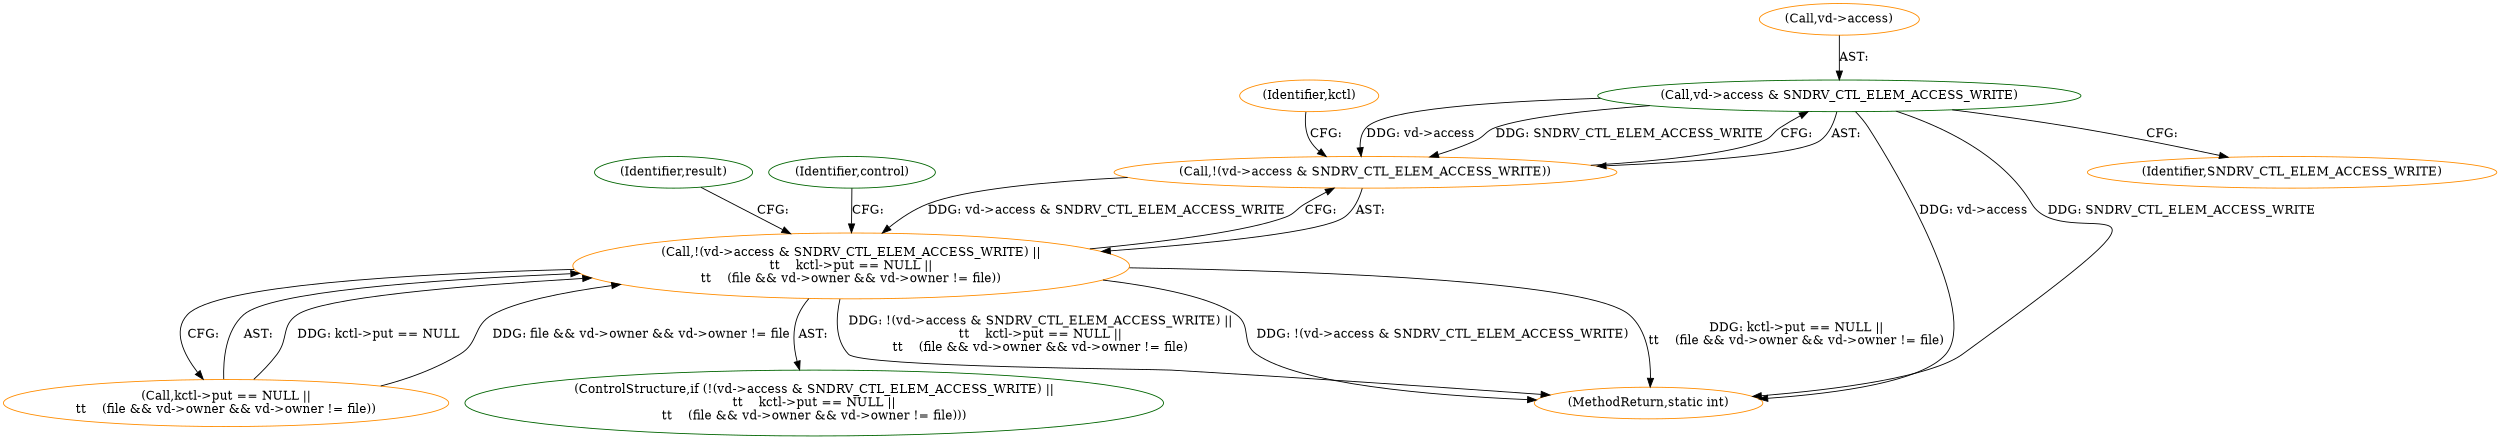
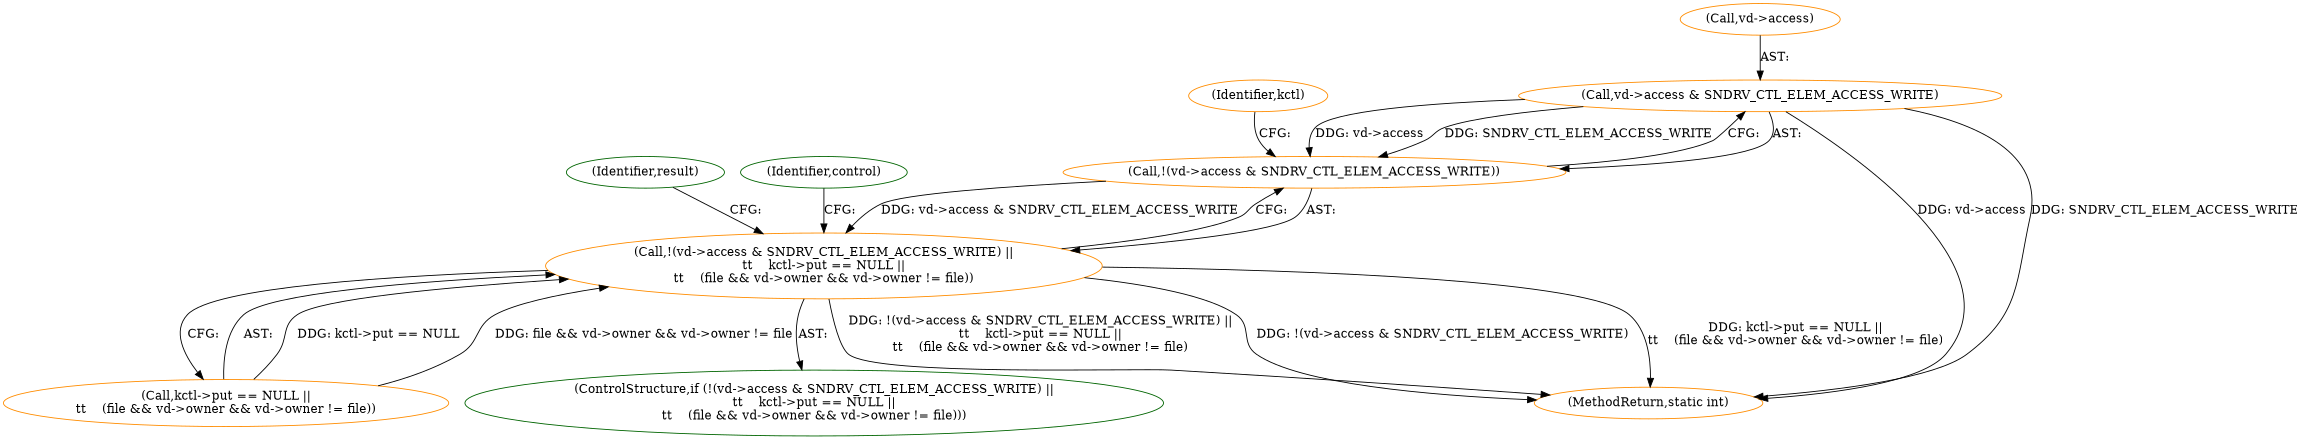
(1839, 96) -> (1760, 96)
(2292, 172) -> none
